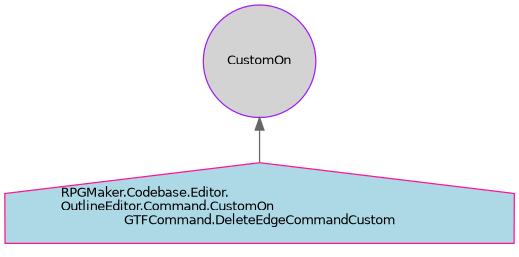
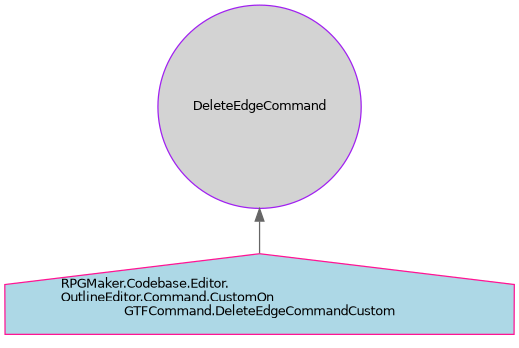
(260, 61) -> (260, 107)
